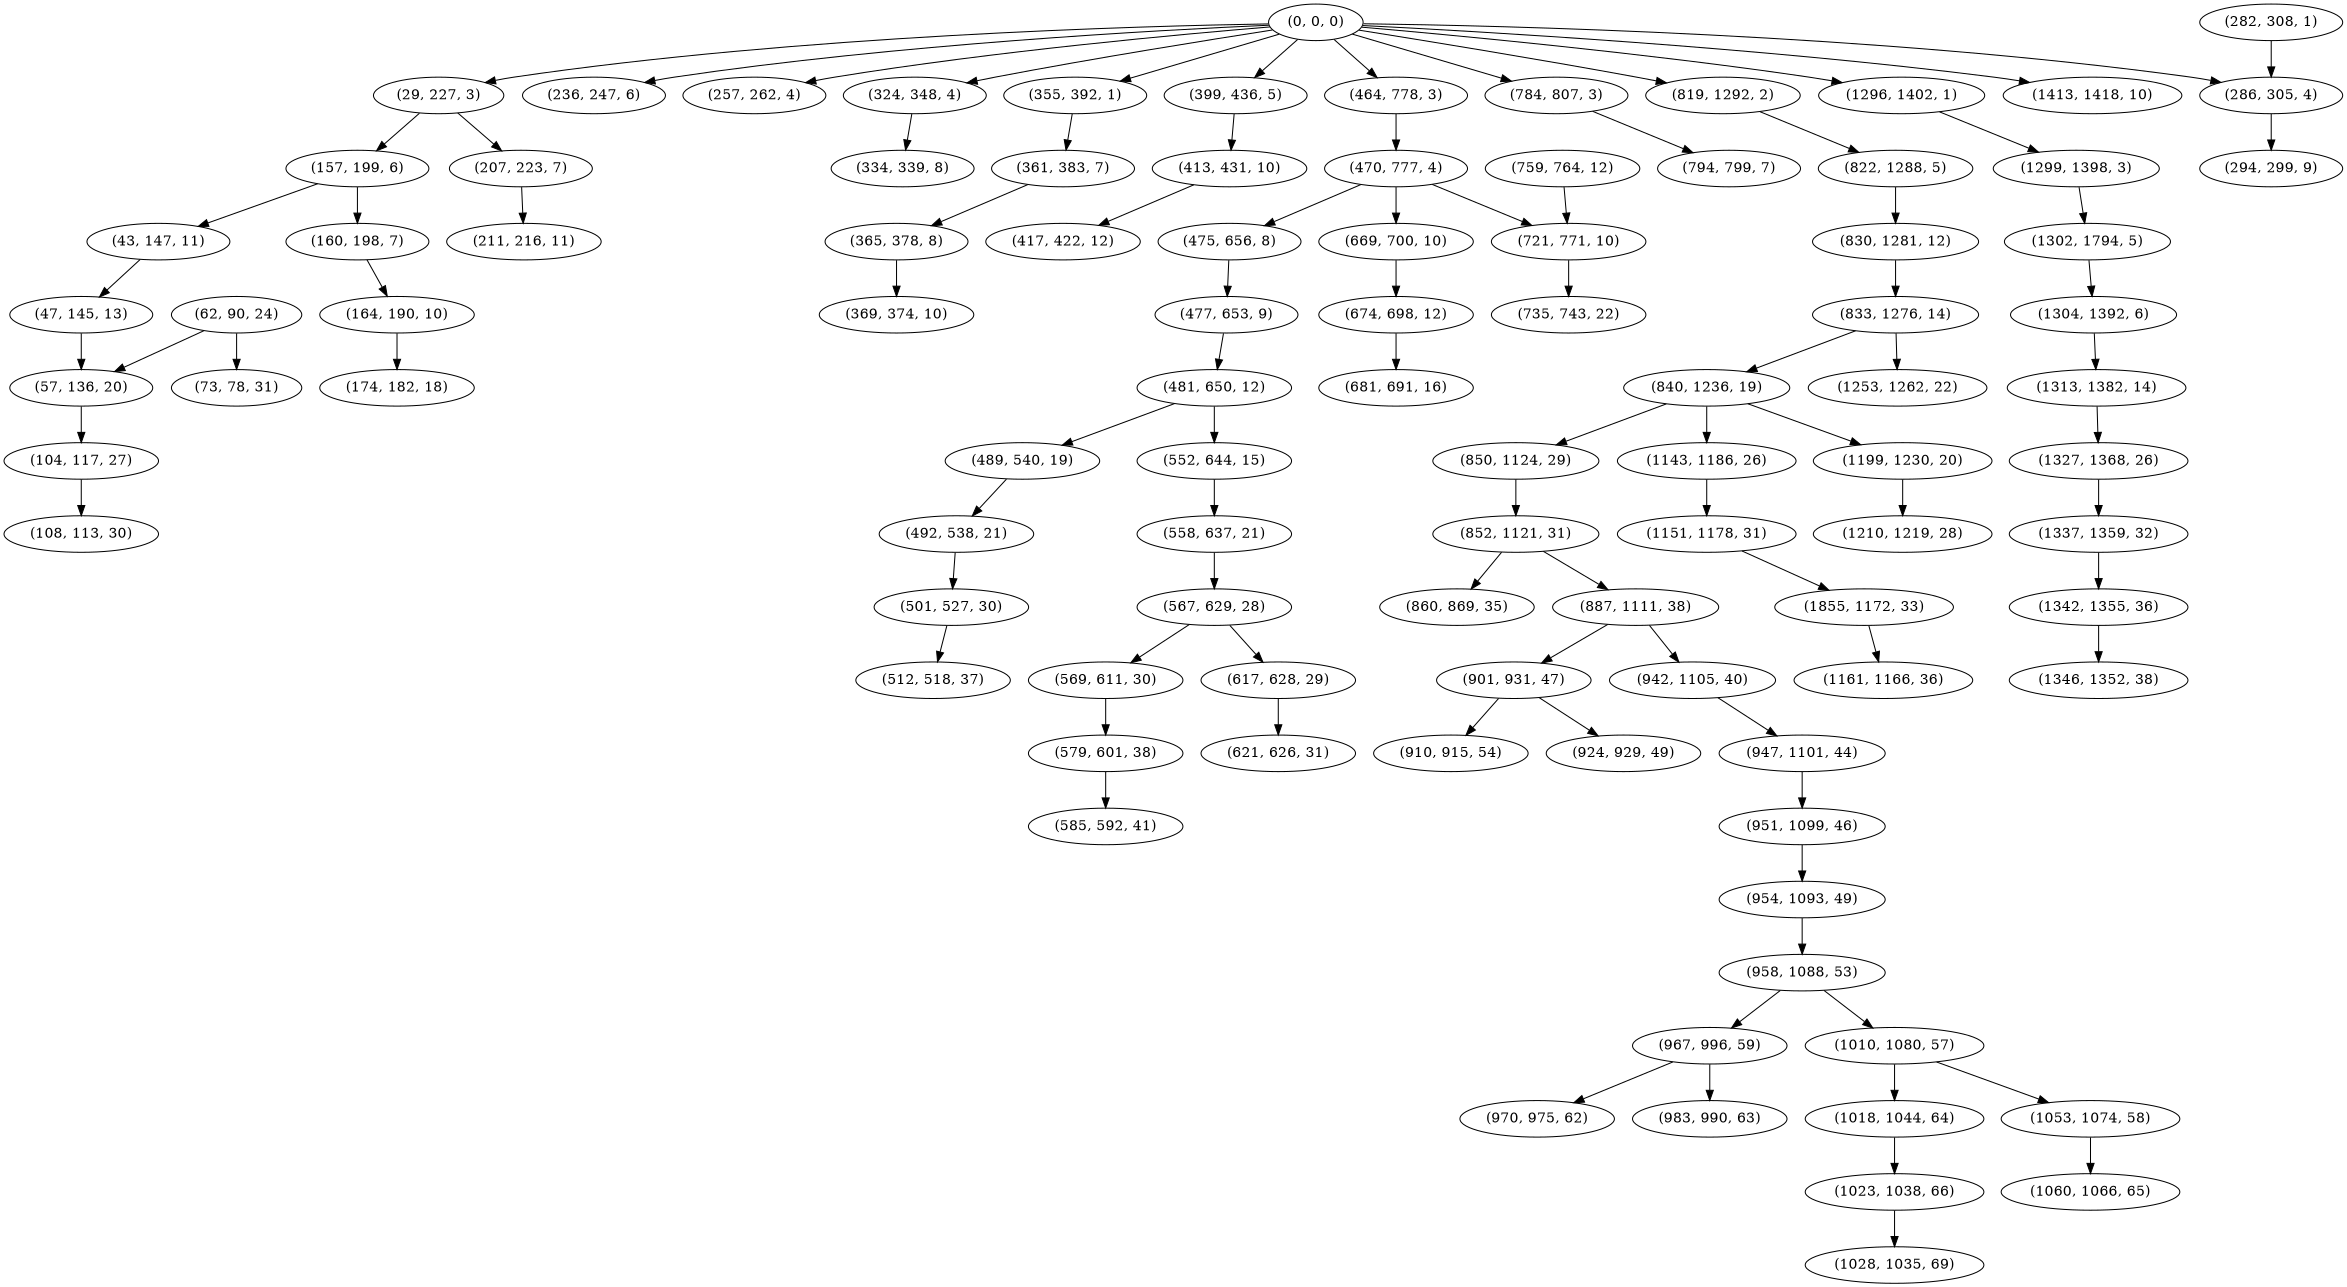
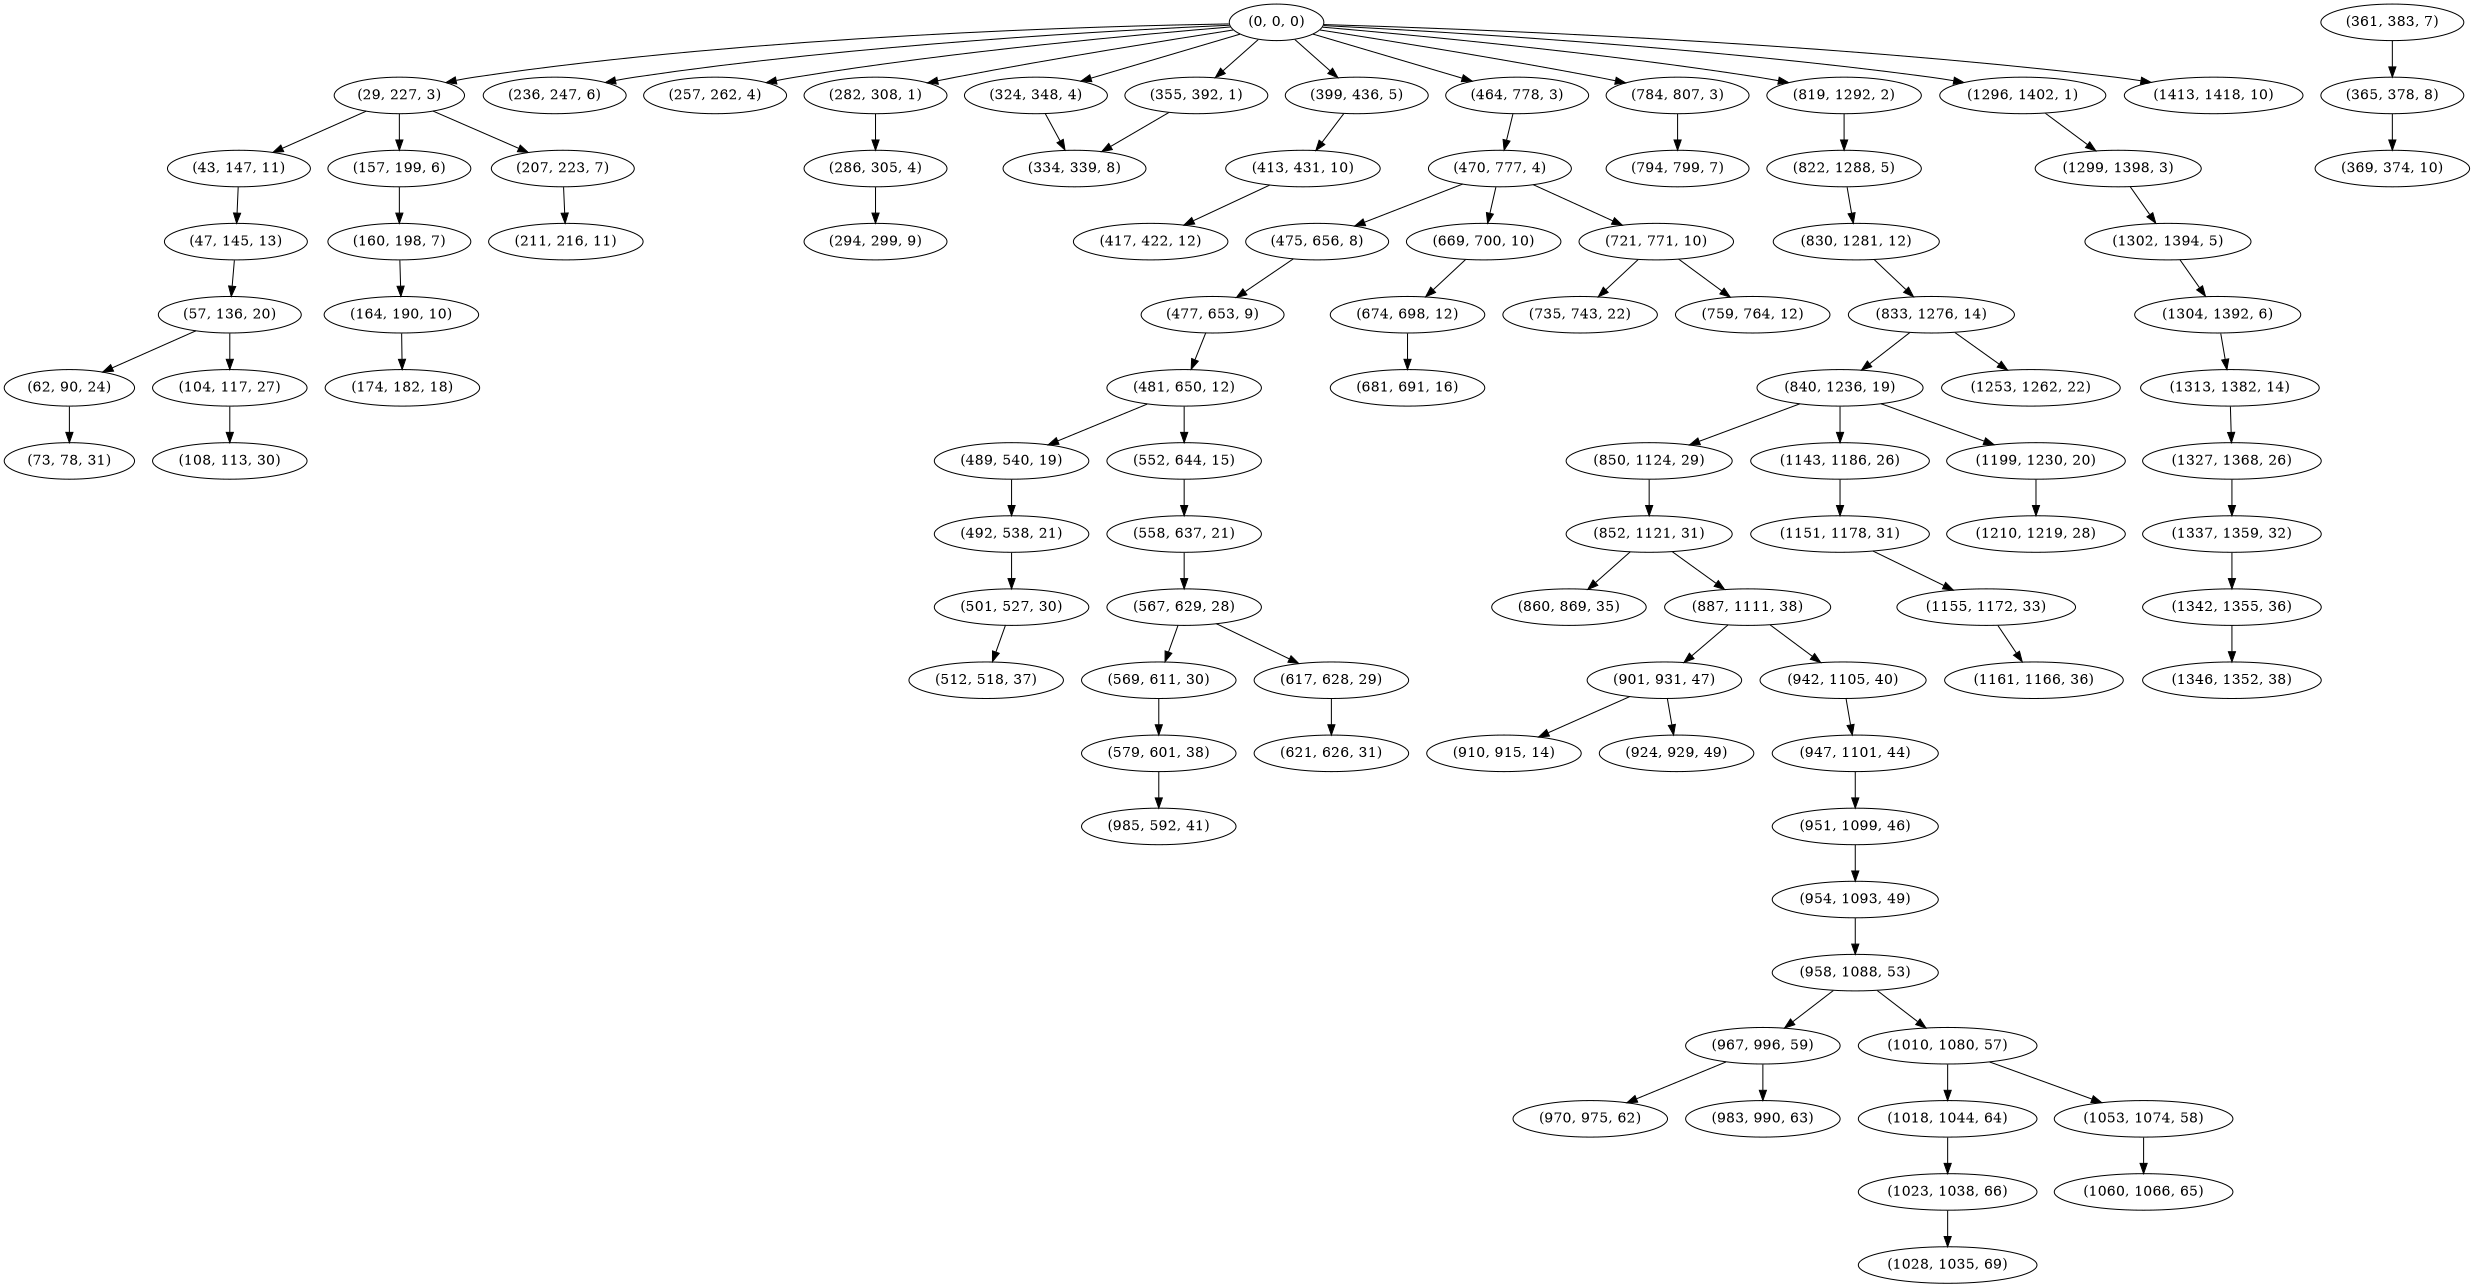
(1788, 40) -> (1085, 54)
(1070, 127) -> (1140, 129)
(1565, 200) -> (1700, 275)
(263, 203) -> (324, 130)
(2087, 242) -> (2168, 242)
(164, 349) -> (154, 349)
(1864, 607) -> (1986, 607)
(1451, 753) -> (1504, 753)
(1106, 826) -> (1159, 826)
